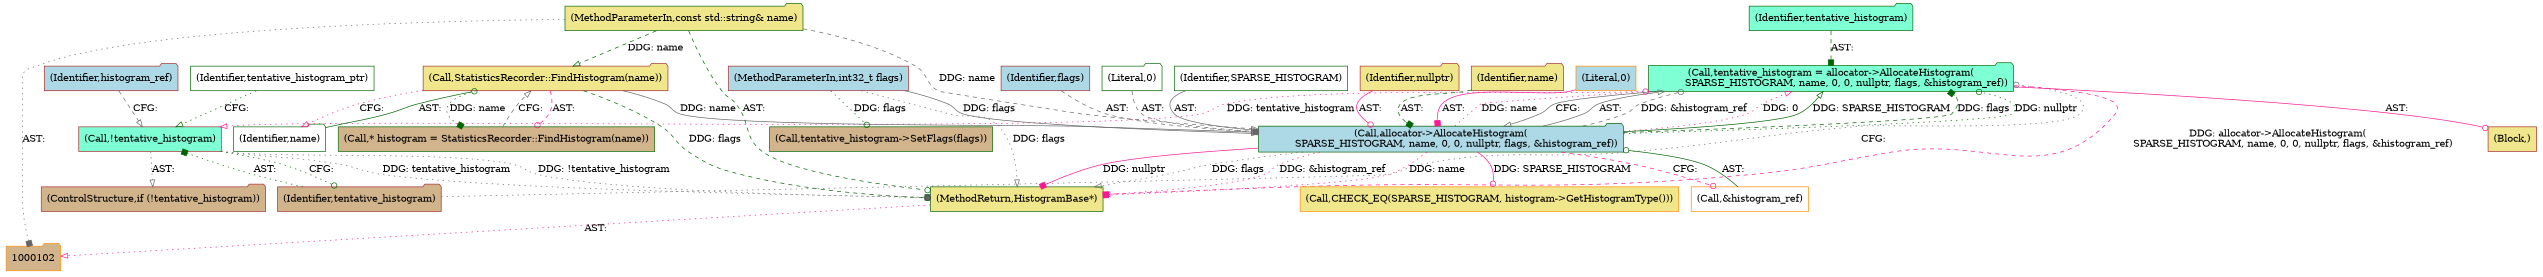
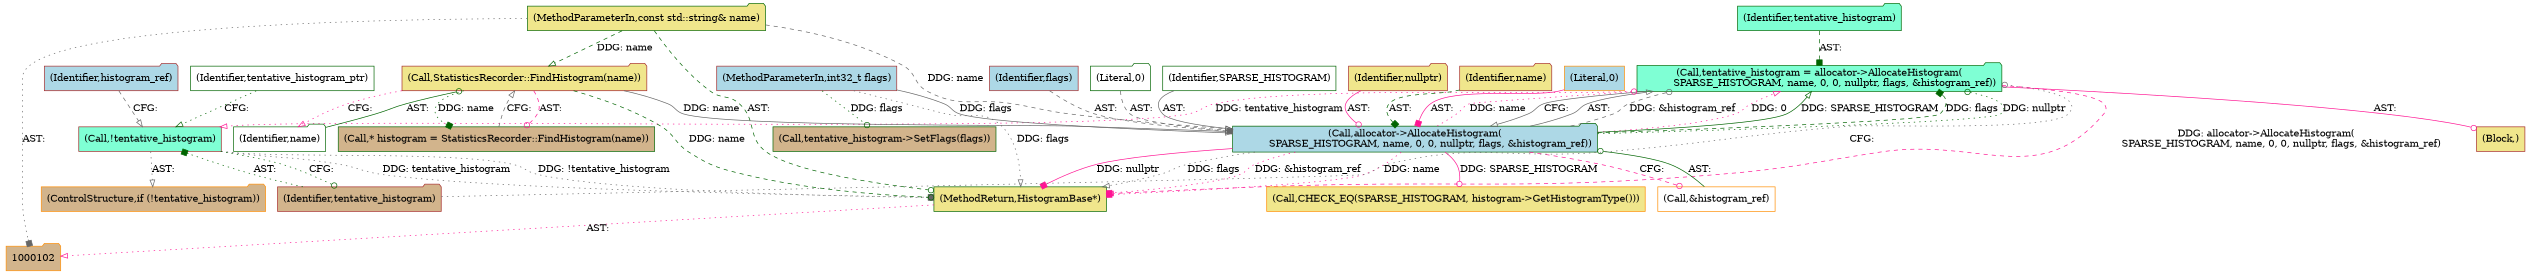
(715, 139) -> (717, 139)
(153, 199) -> (153, 199)
